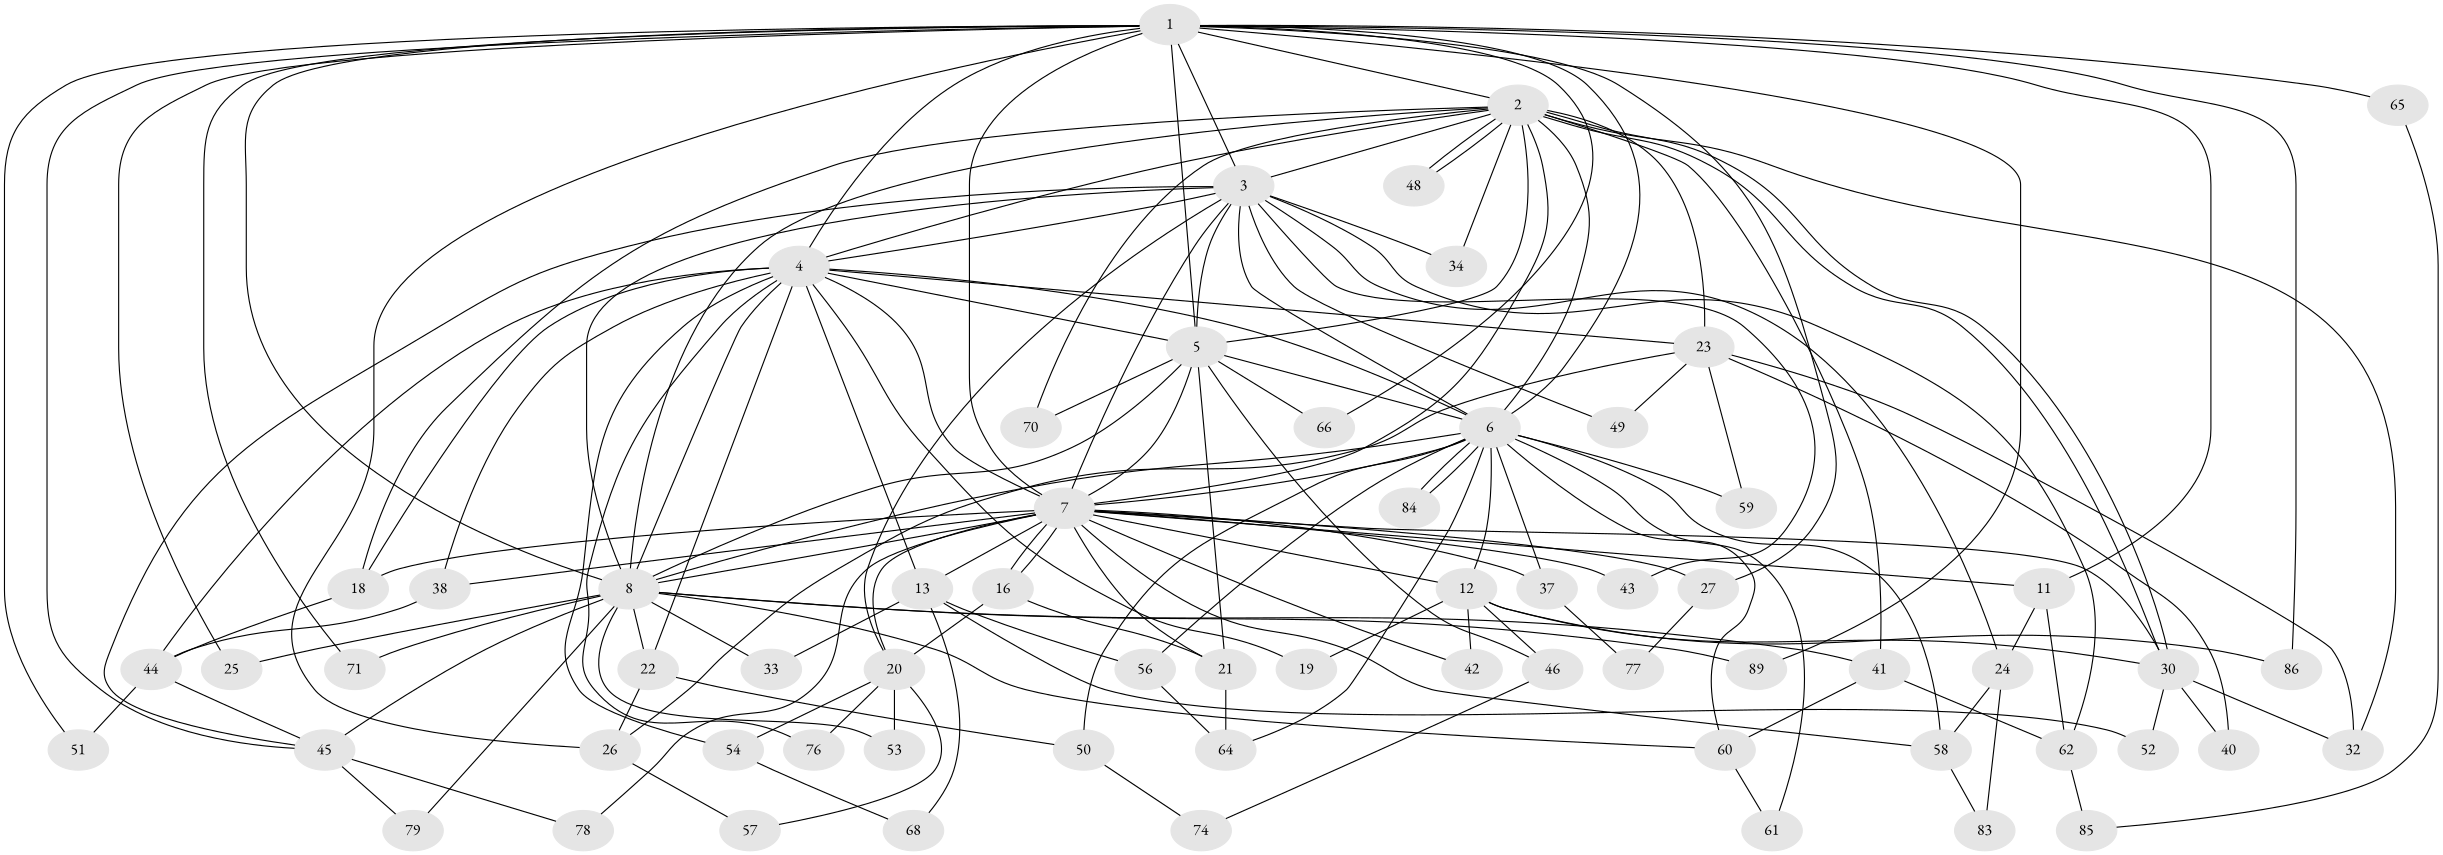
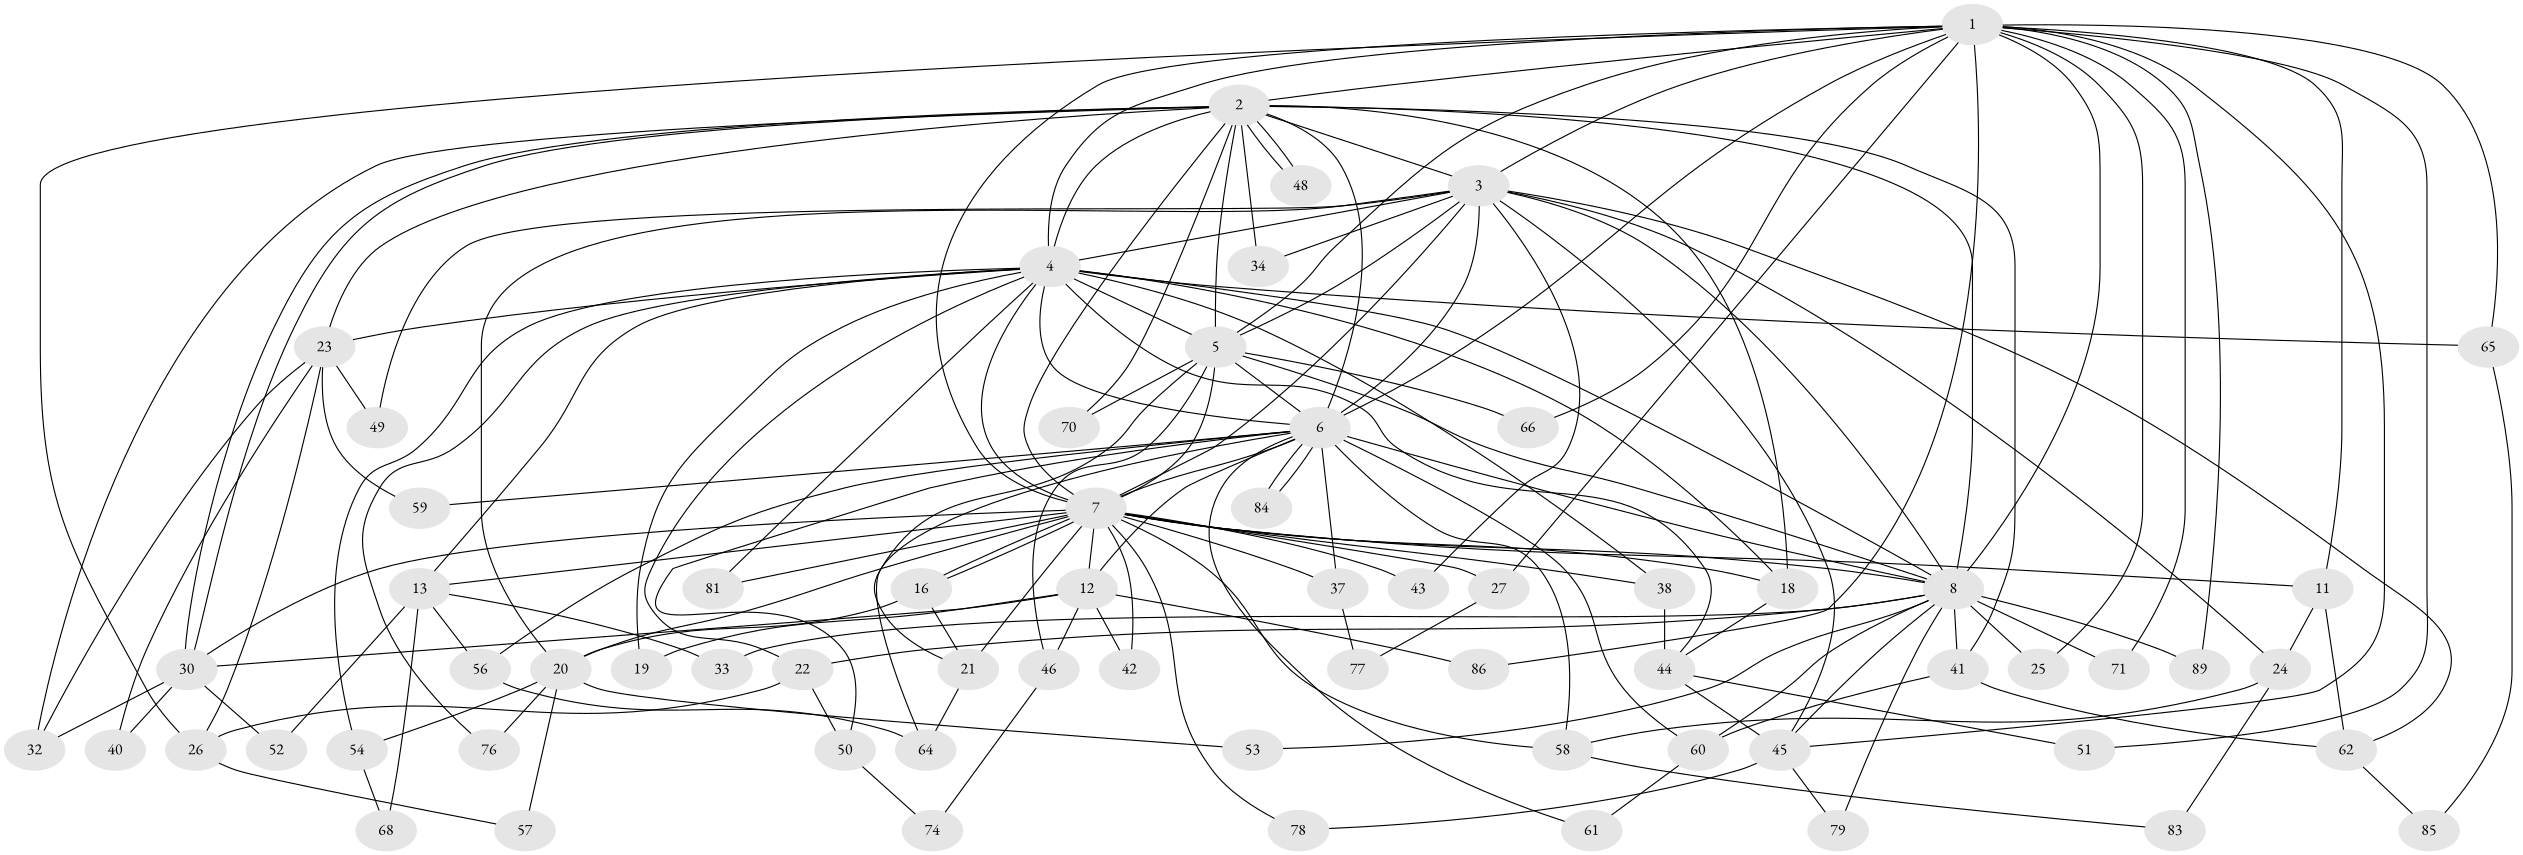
none -> (1768, 320)
none -> (713, 589)
